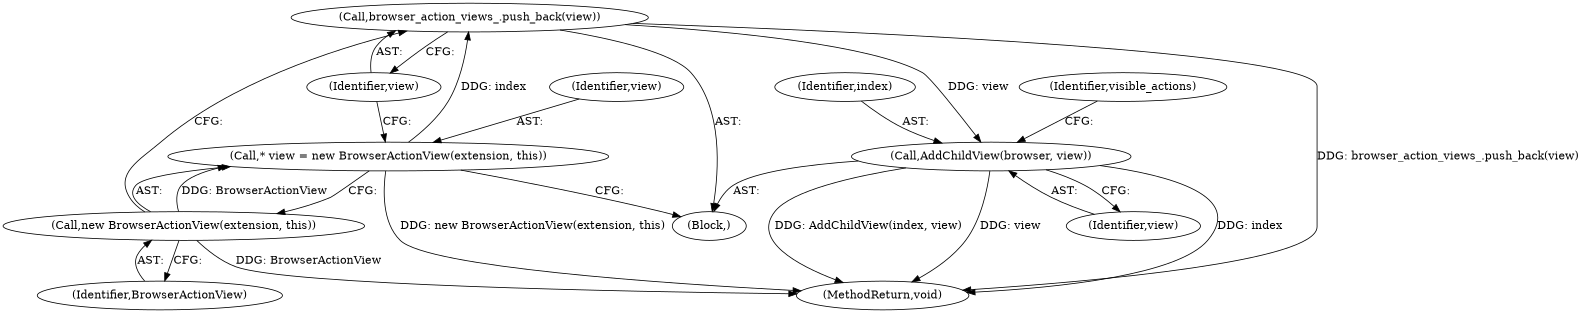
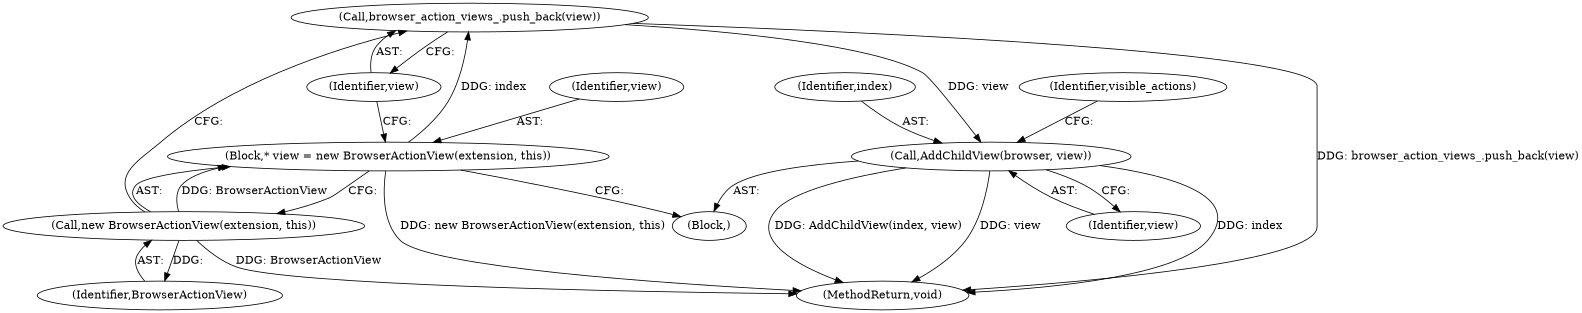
(690, 72) -> none
(388, 157) -> (388, 157)
(190, 261) -> (190, 261)
